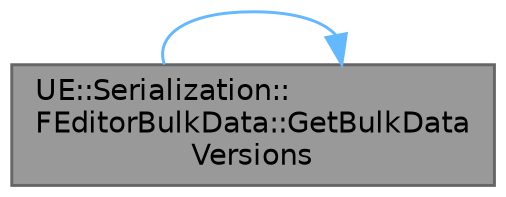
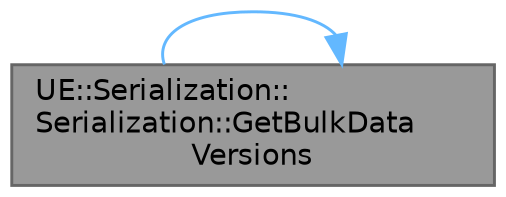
(253, 125) -> (253, 125)
